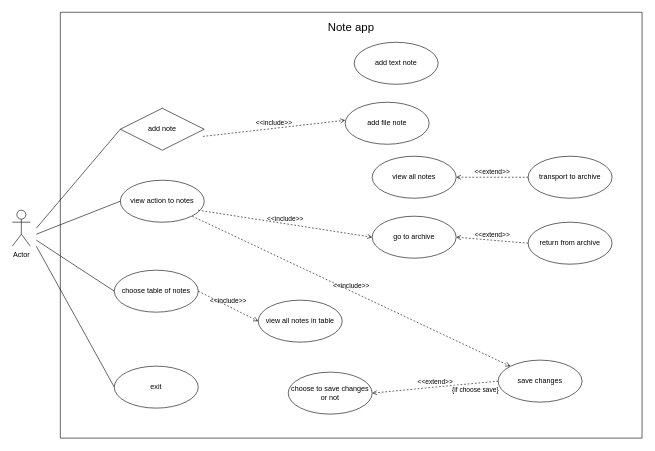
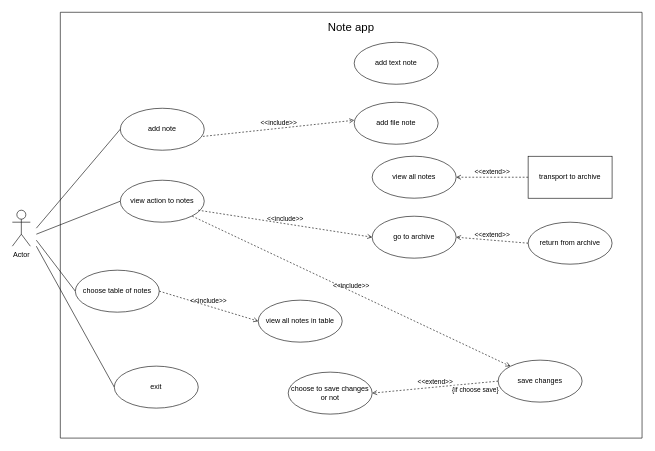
(387, 123) -> (396, 123)
(162, 129) -> (162, 129)
(570, 177) -> (570, 177)
(156, 291) -> (117, 291)
